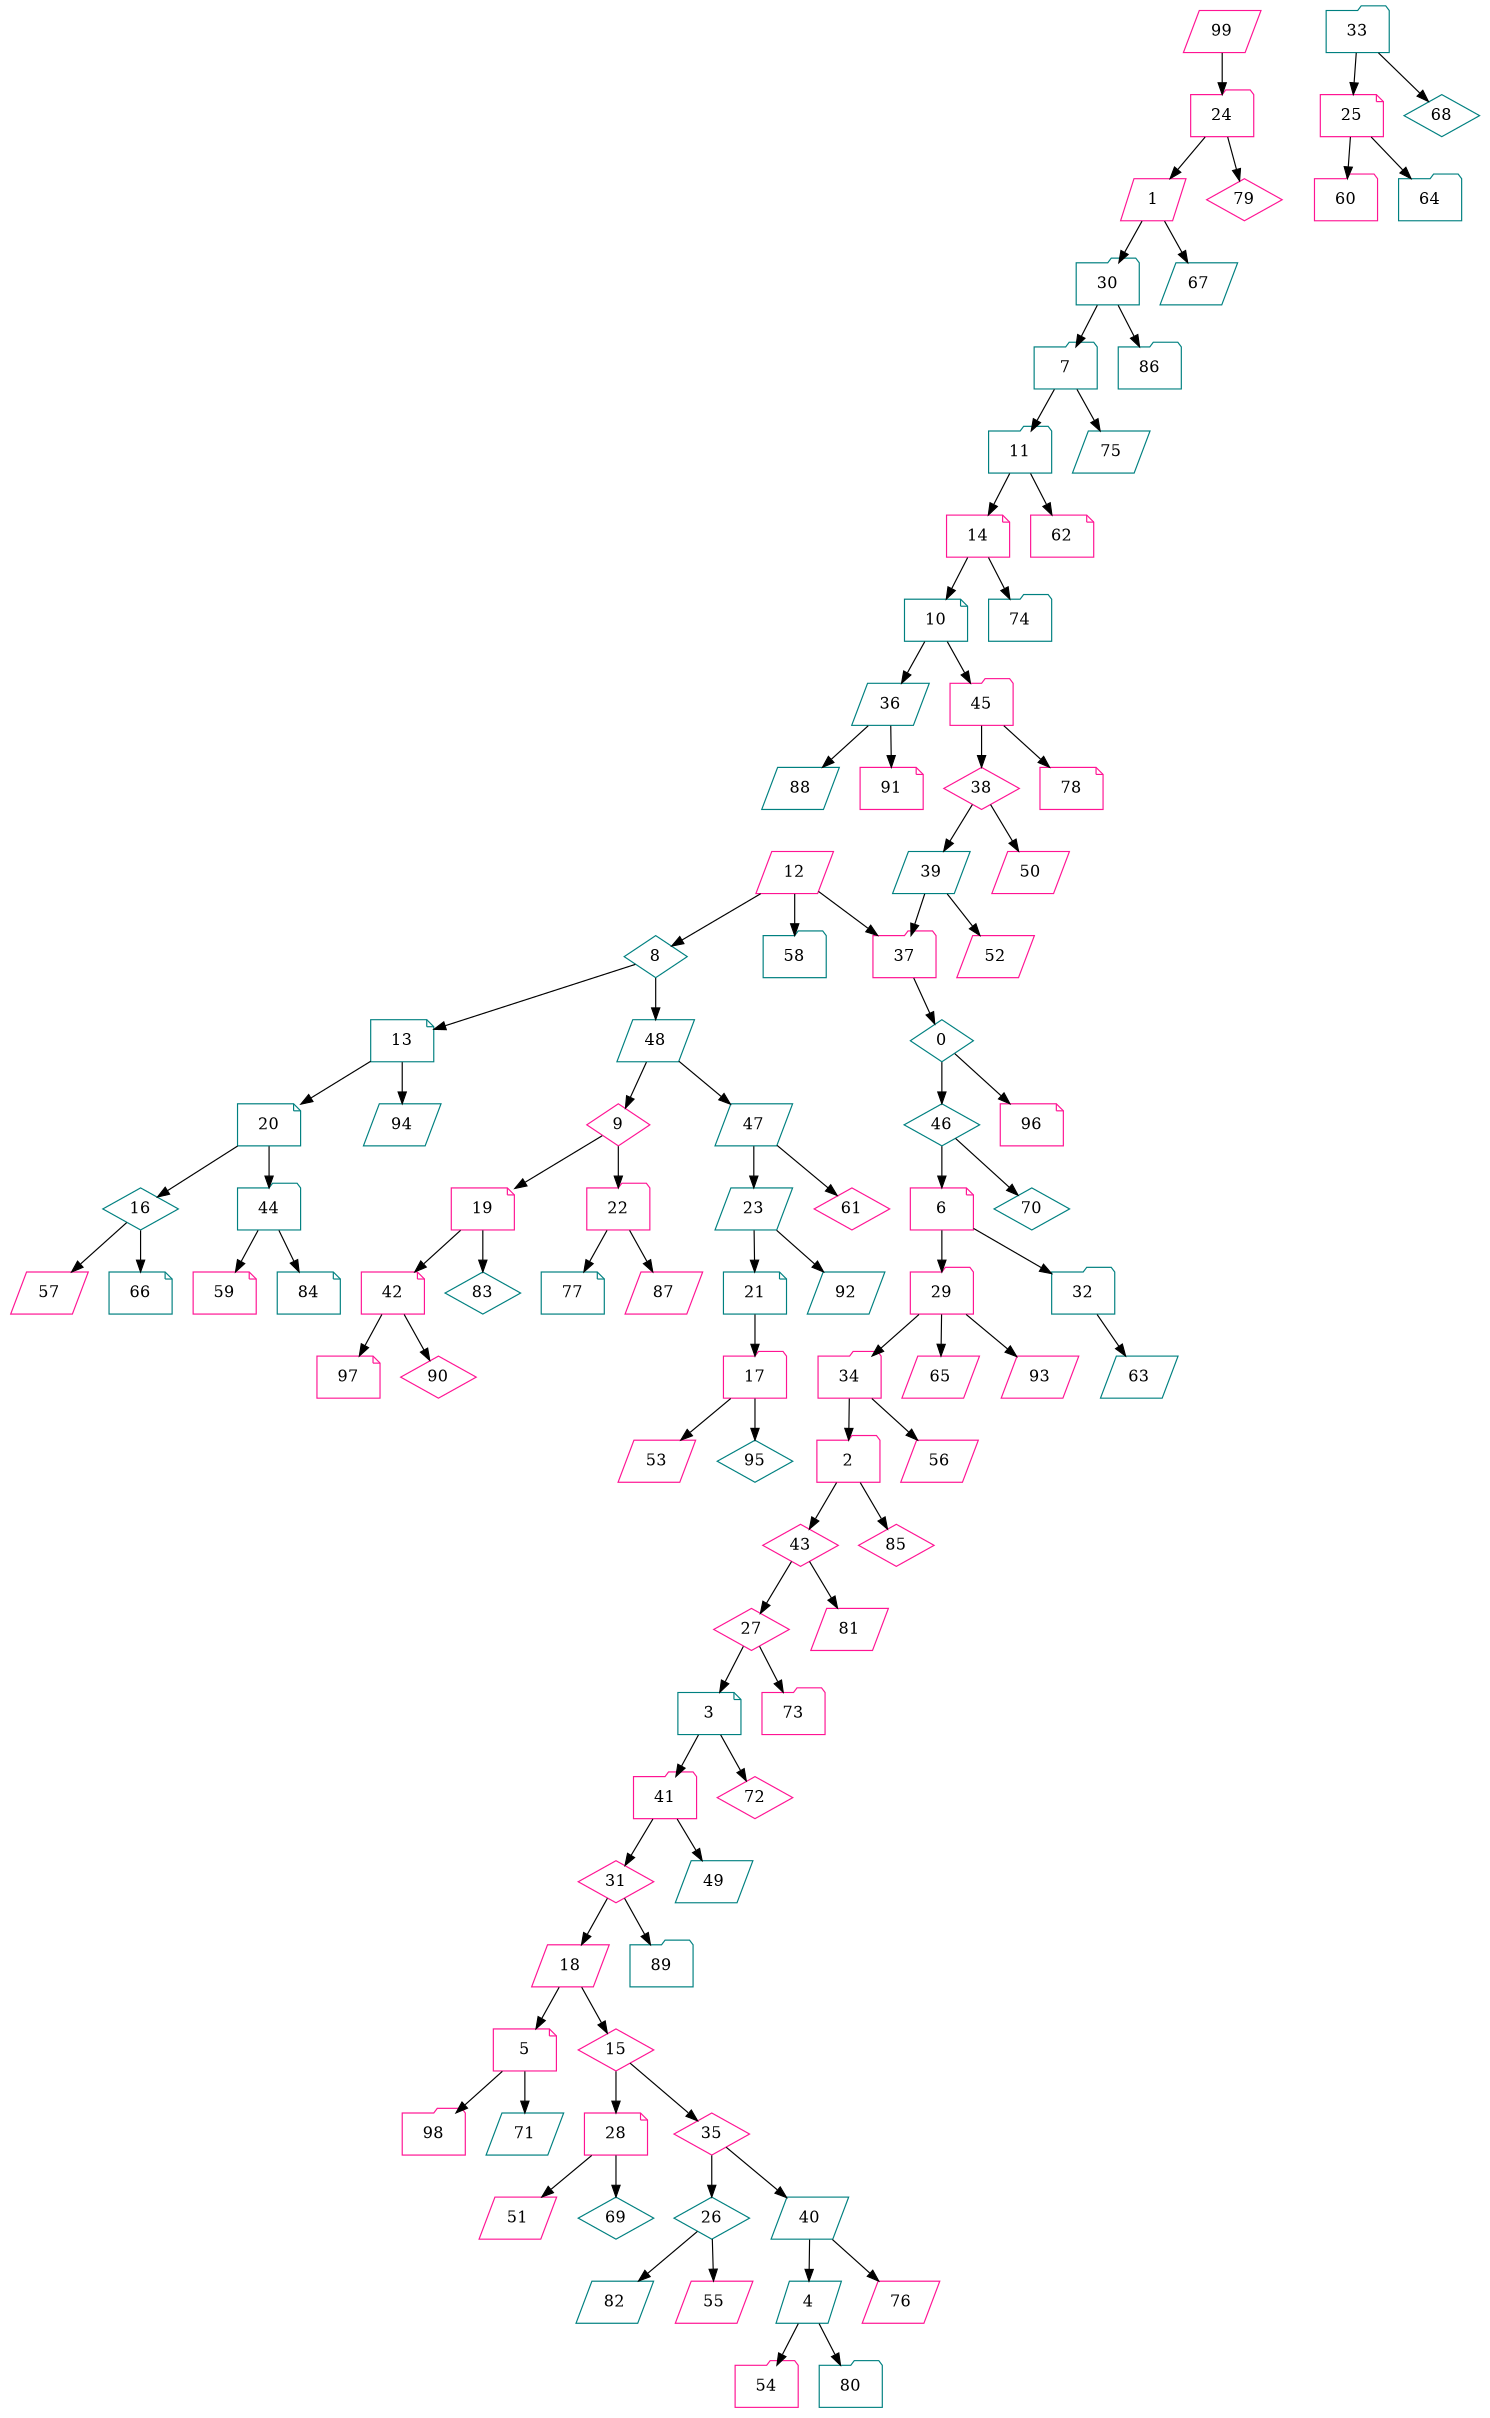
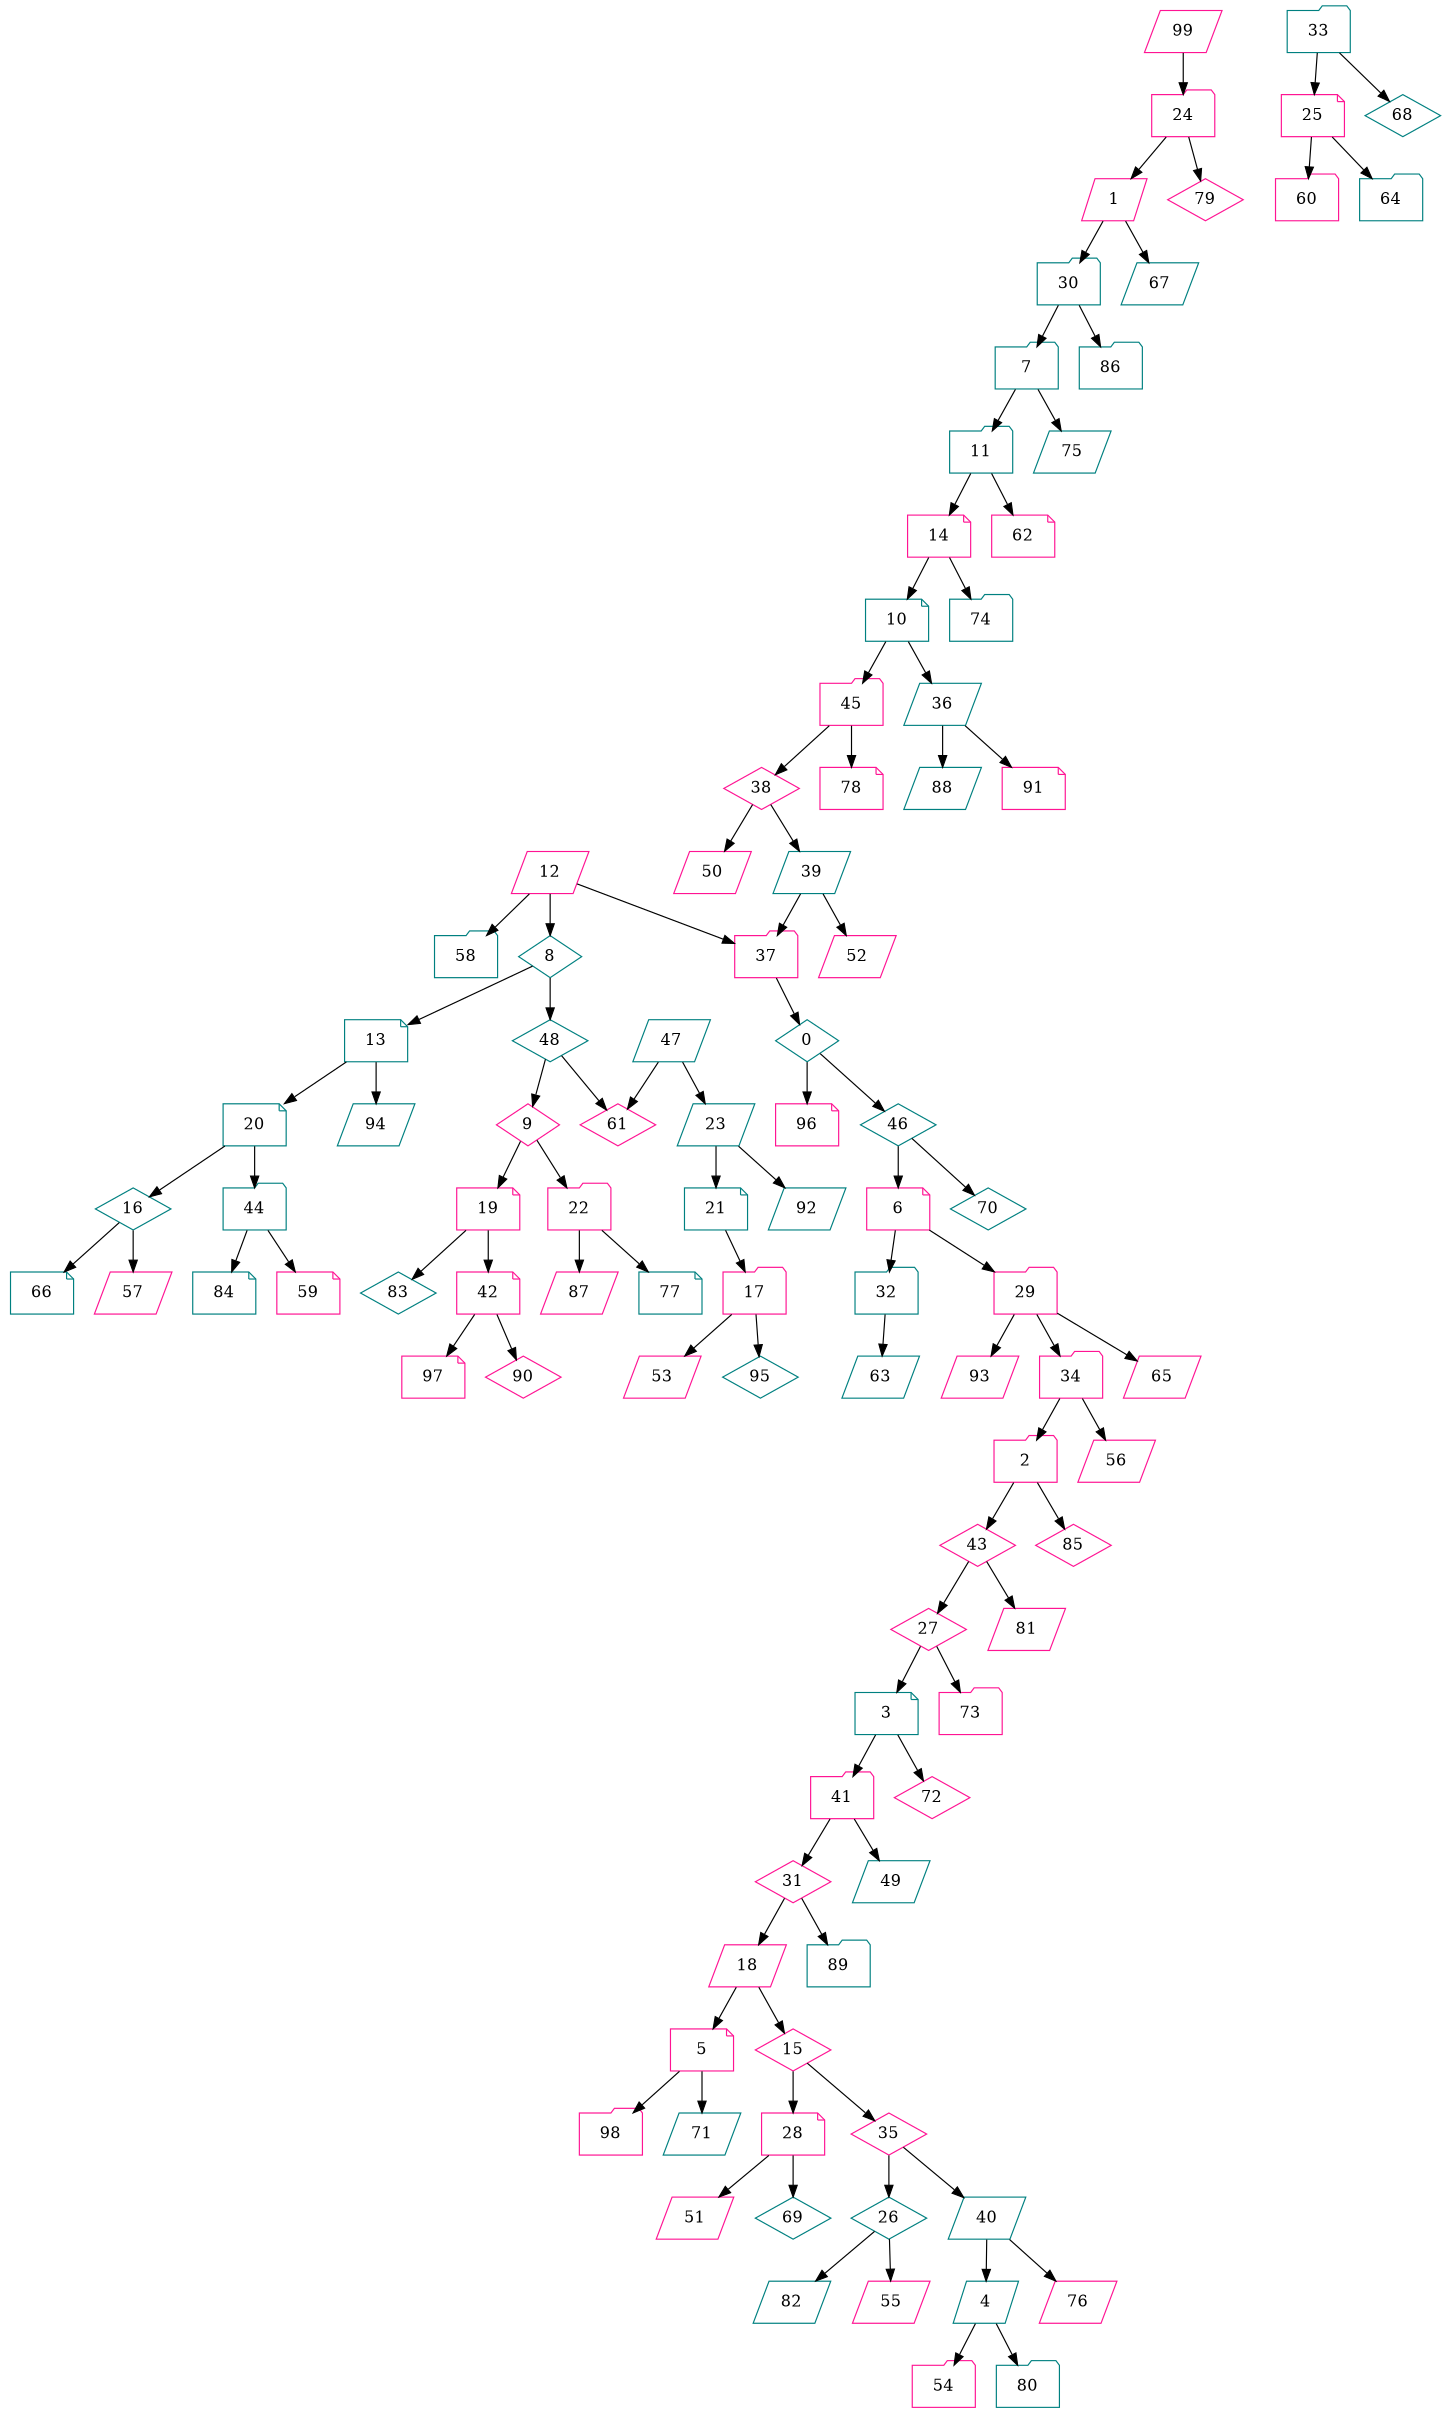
(656, 1041) -> (550, 1041)
(700, 1079) -> (580, 1078)
